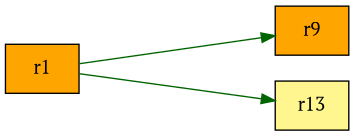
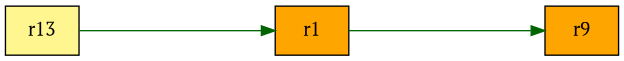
(170, 86) -> (170, 31)
